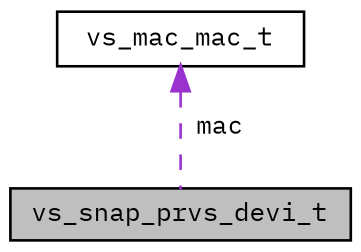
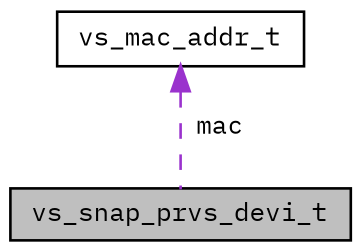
(181, 39) -> (181, 39)
